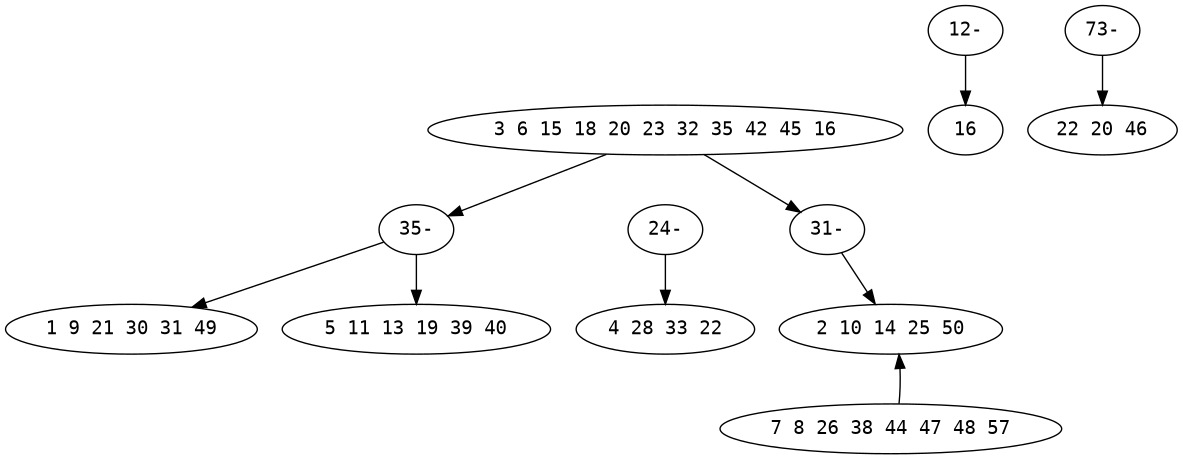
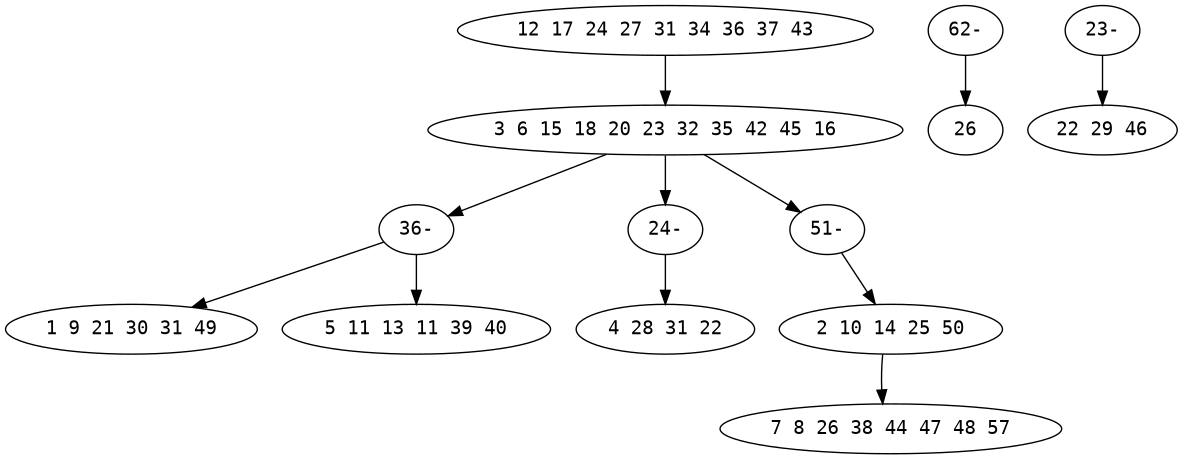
none -> (665, 30)
(966, 30) -> (966, 30)
(1103, 30) -> (1103, 30)
(966, 130) -> (966, 130)
(1103, 130) -> (1103, 130)
none -> (665, 173)
(416, 230) -> (416, 230)
(827, 230) -> (827, 230)
(416, 329) -> (416, 329)
(665, 329) -> (665, 329)
(900, 386) -> (882, 372)
